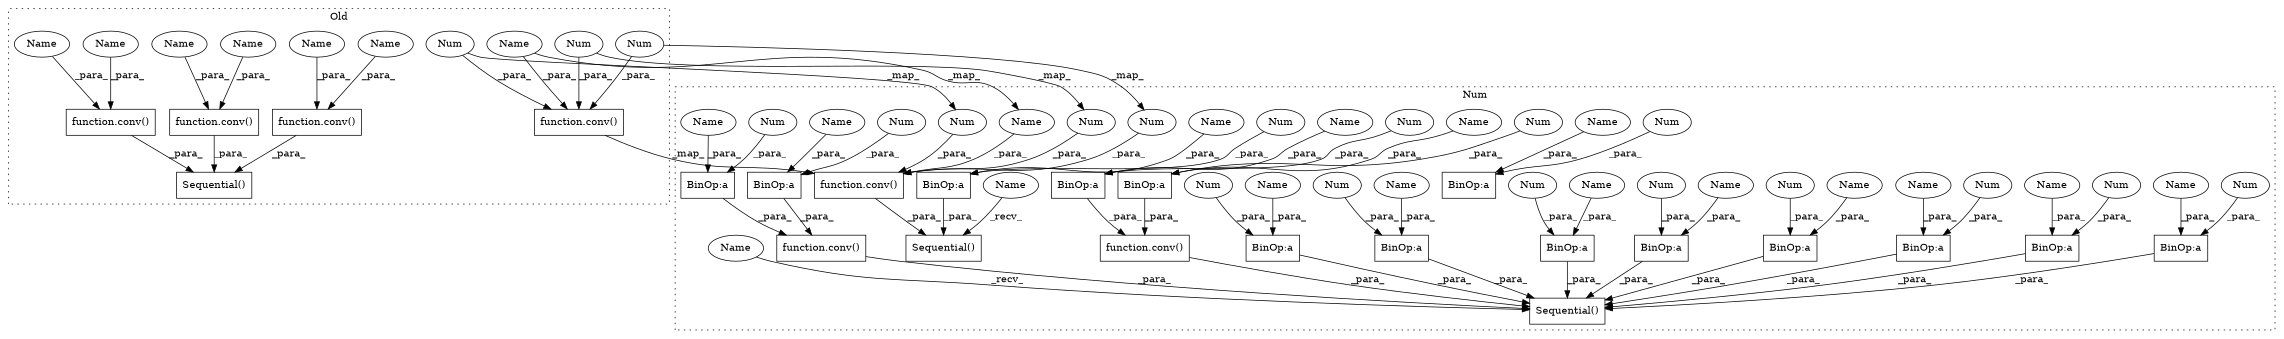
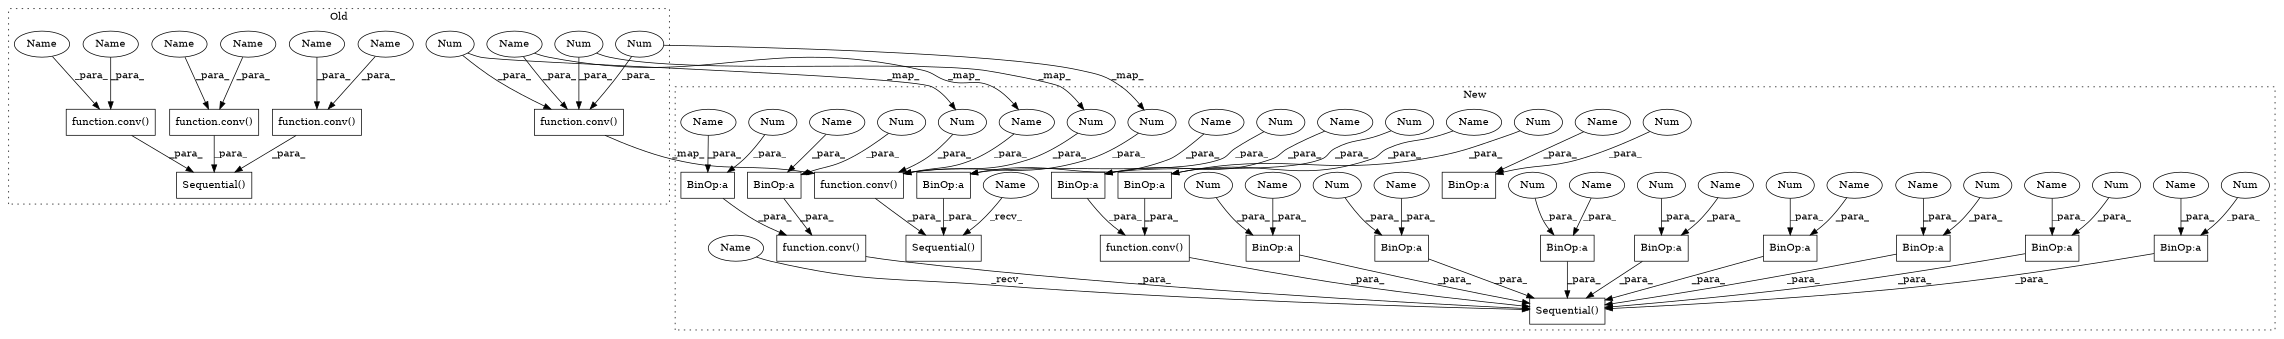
(1475, 95) -> (1475, 95)
